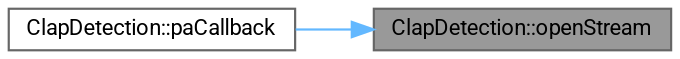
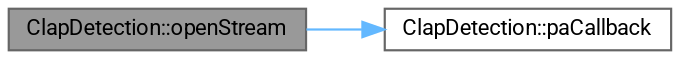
(324, 30) -> (334, 30)
